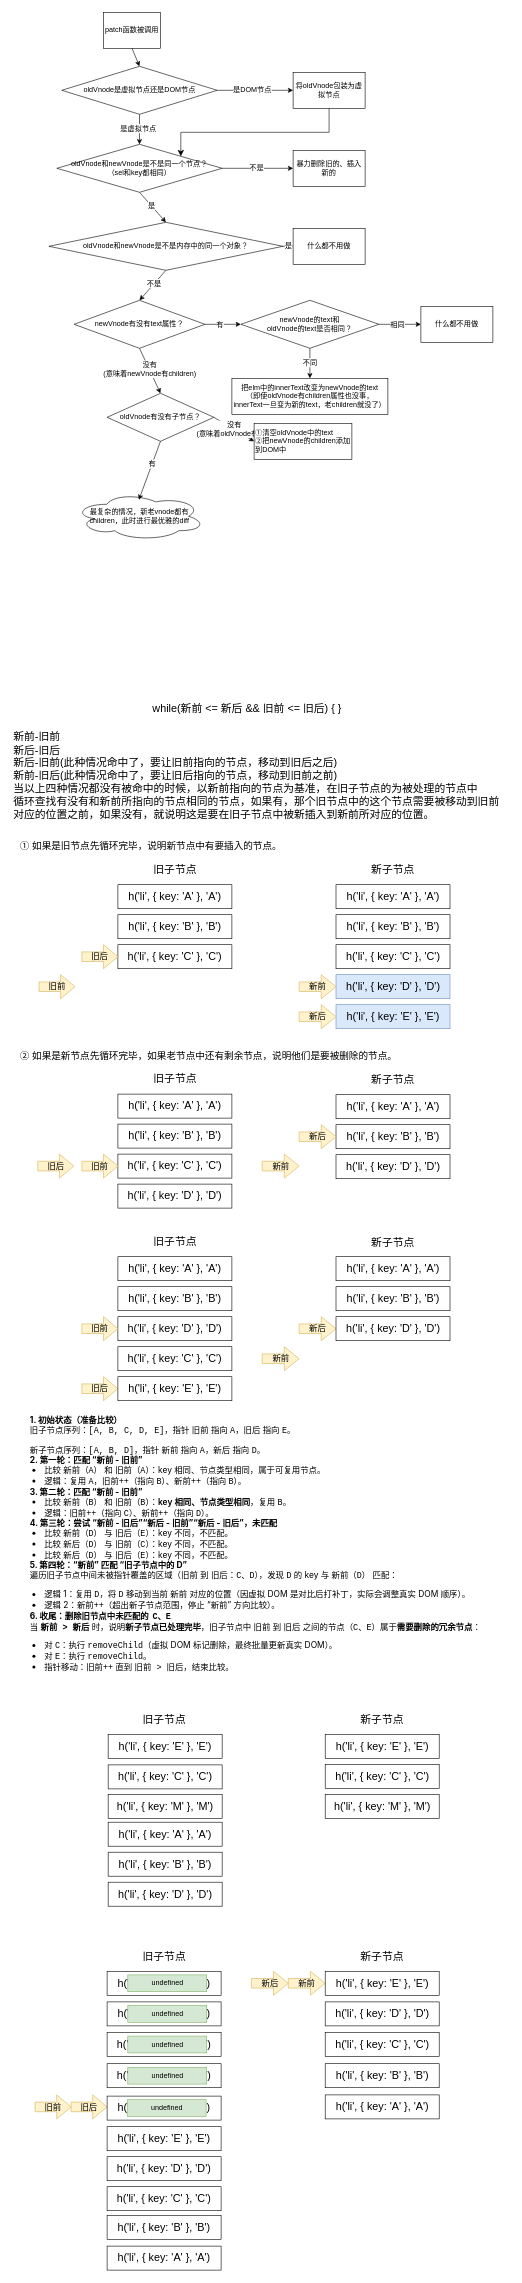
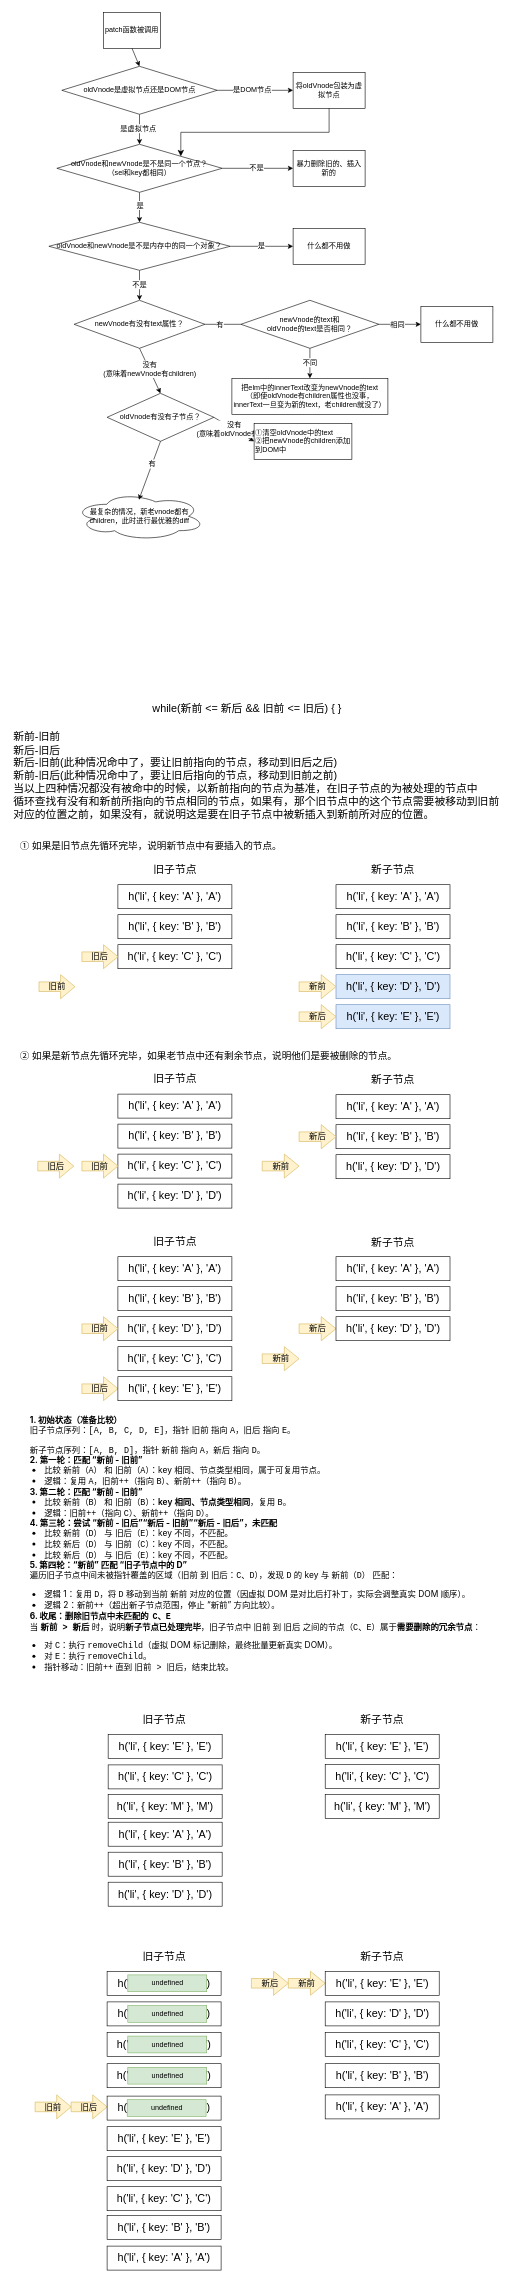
(166, 246) -> (140, 246)
(235, 324) -> (237, 324)
